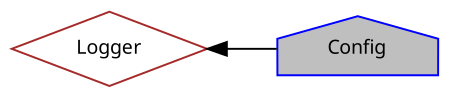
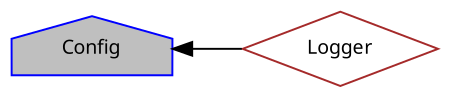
(252, 49) -> (217, 49)
